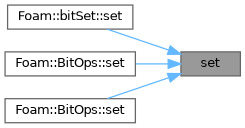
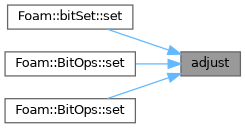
(211, 64) -> (211, 64)
